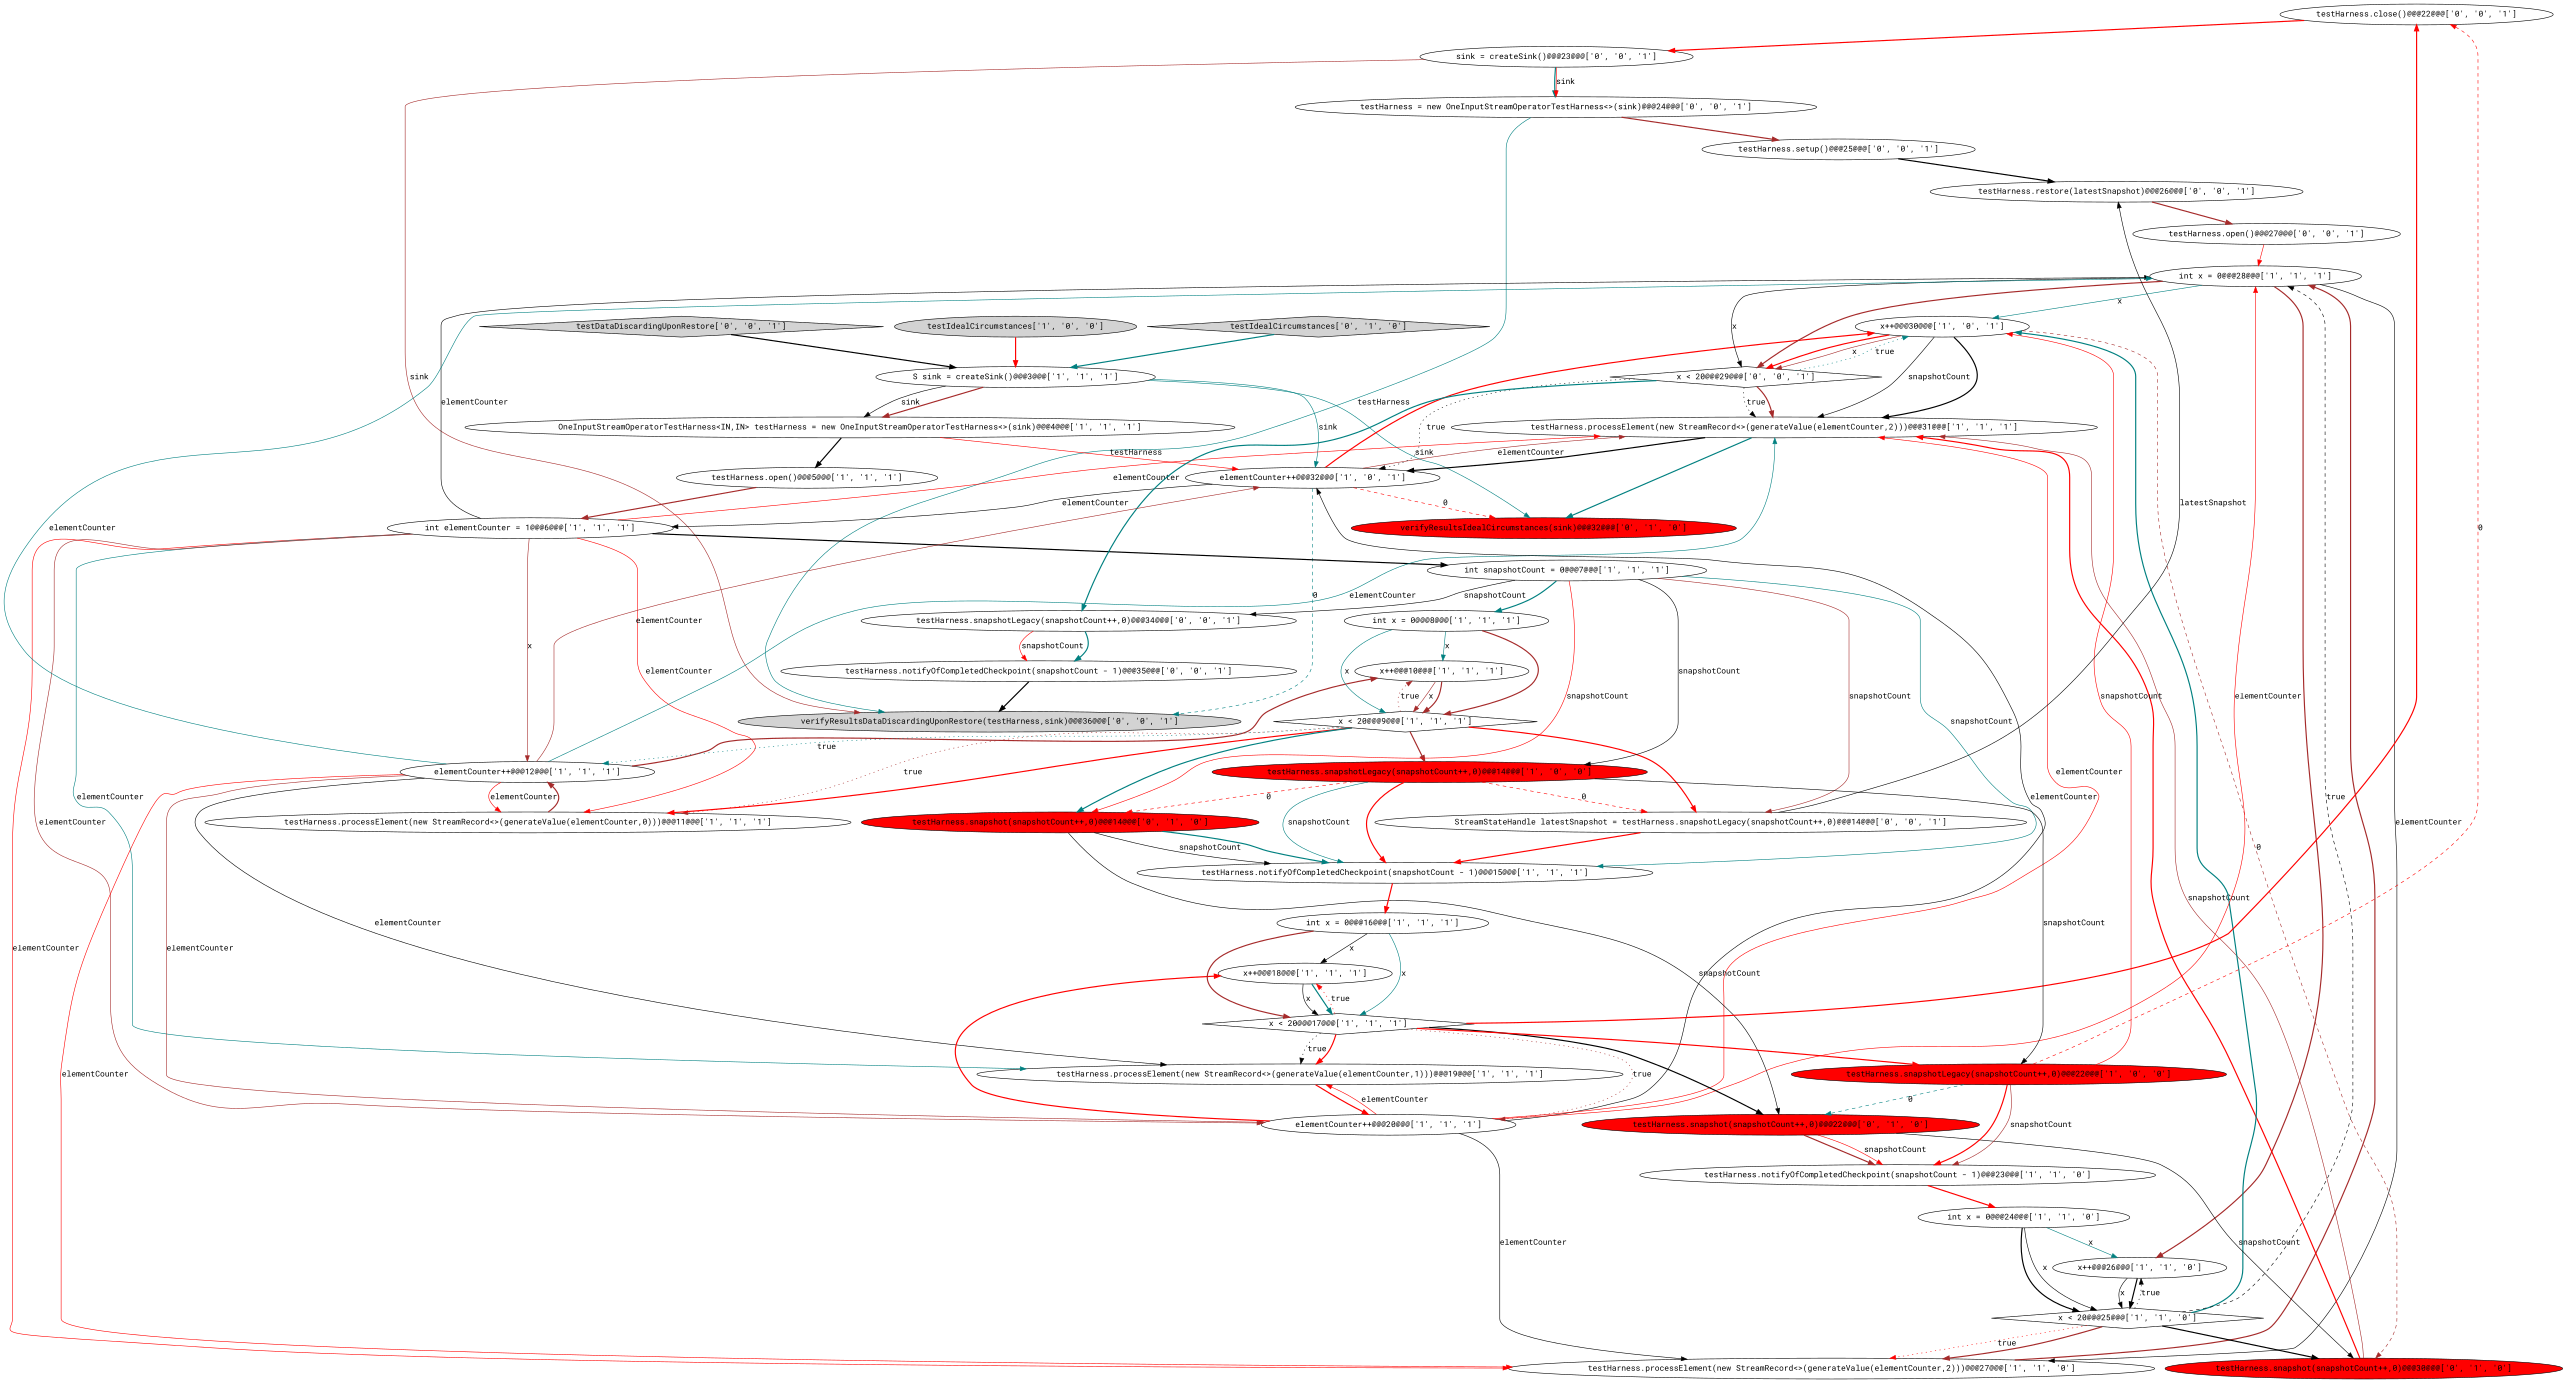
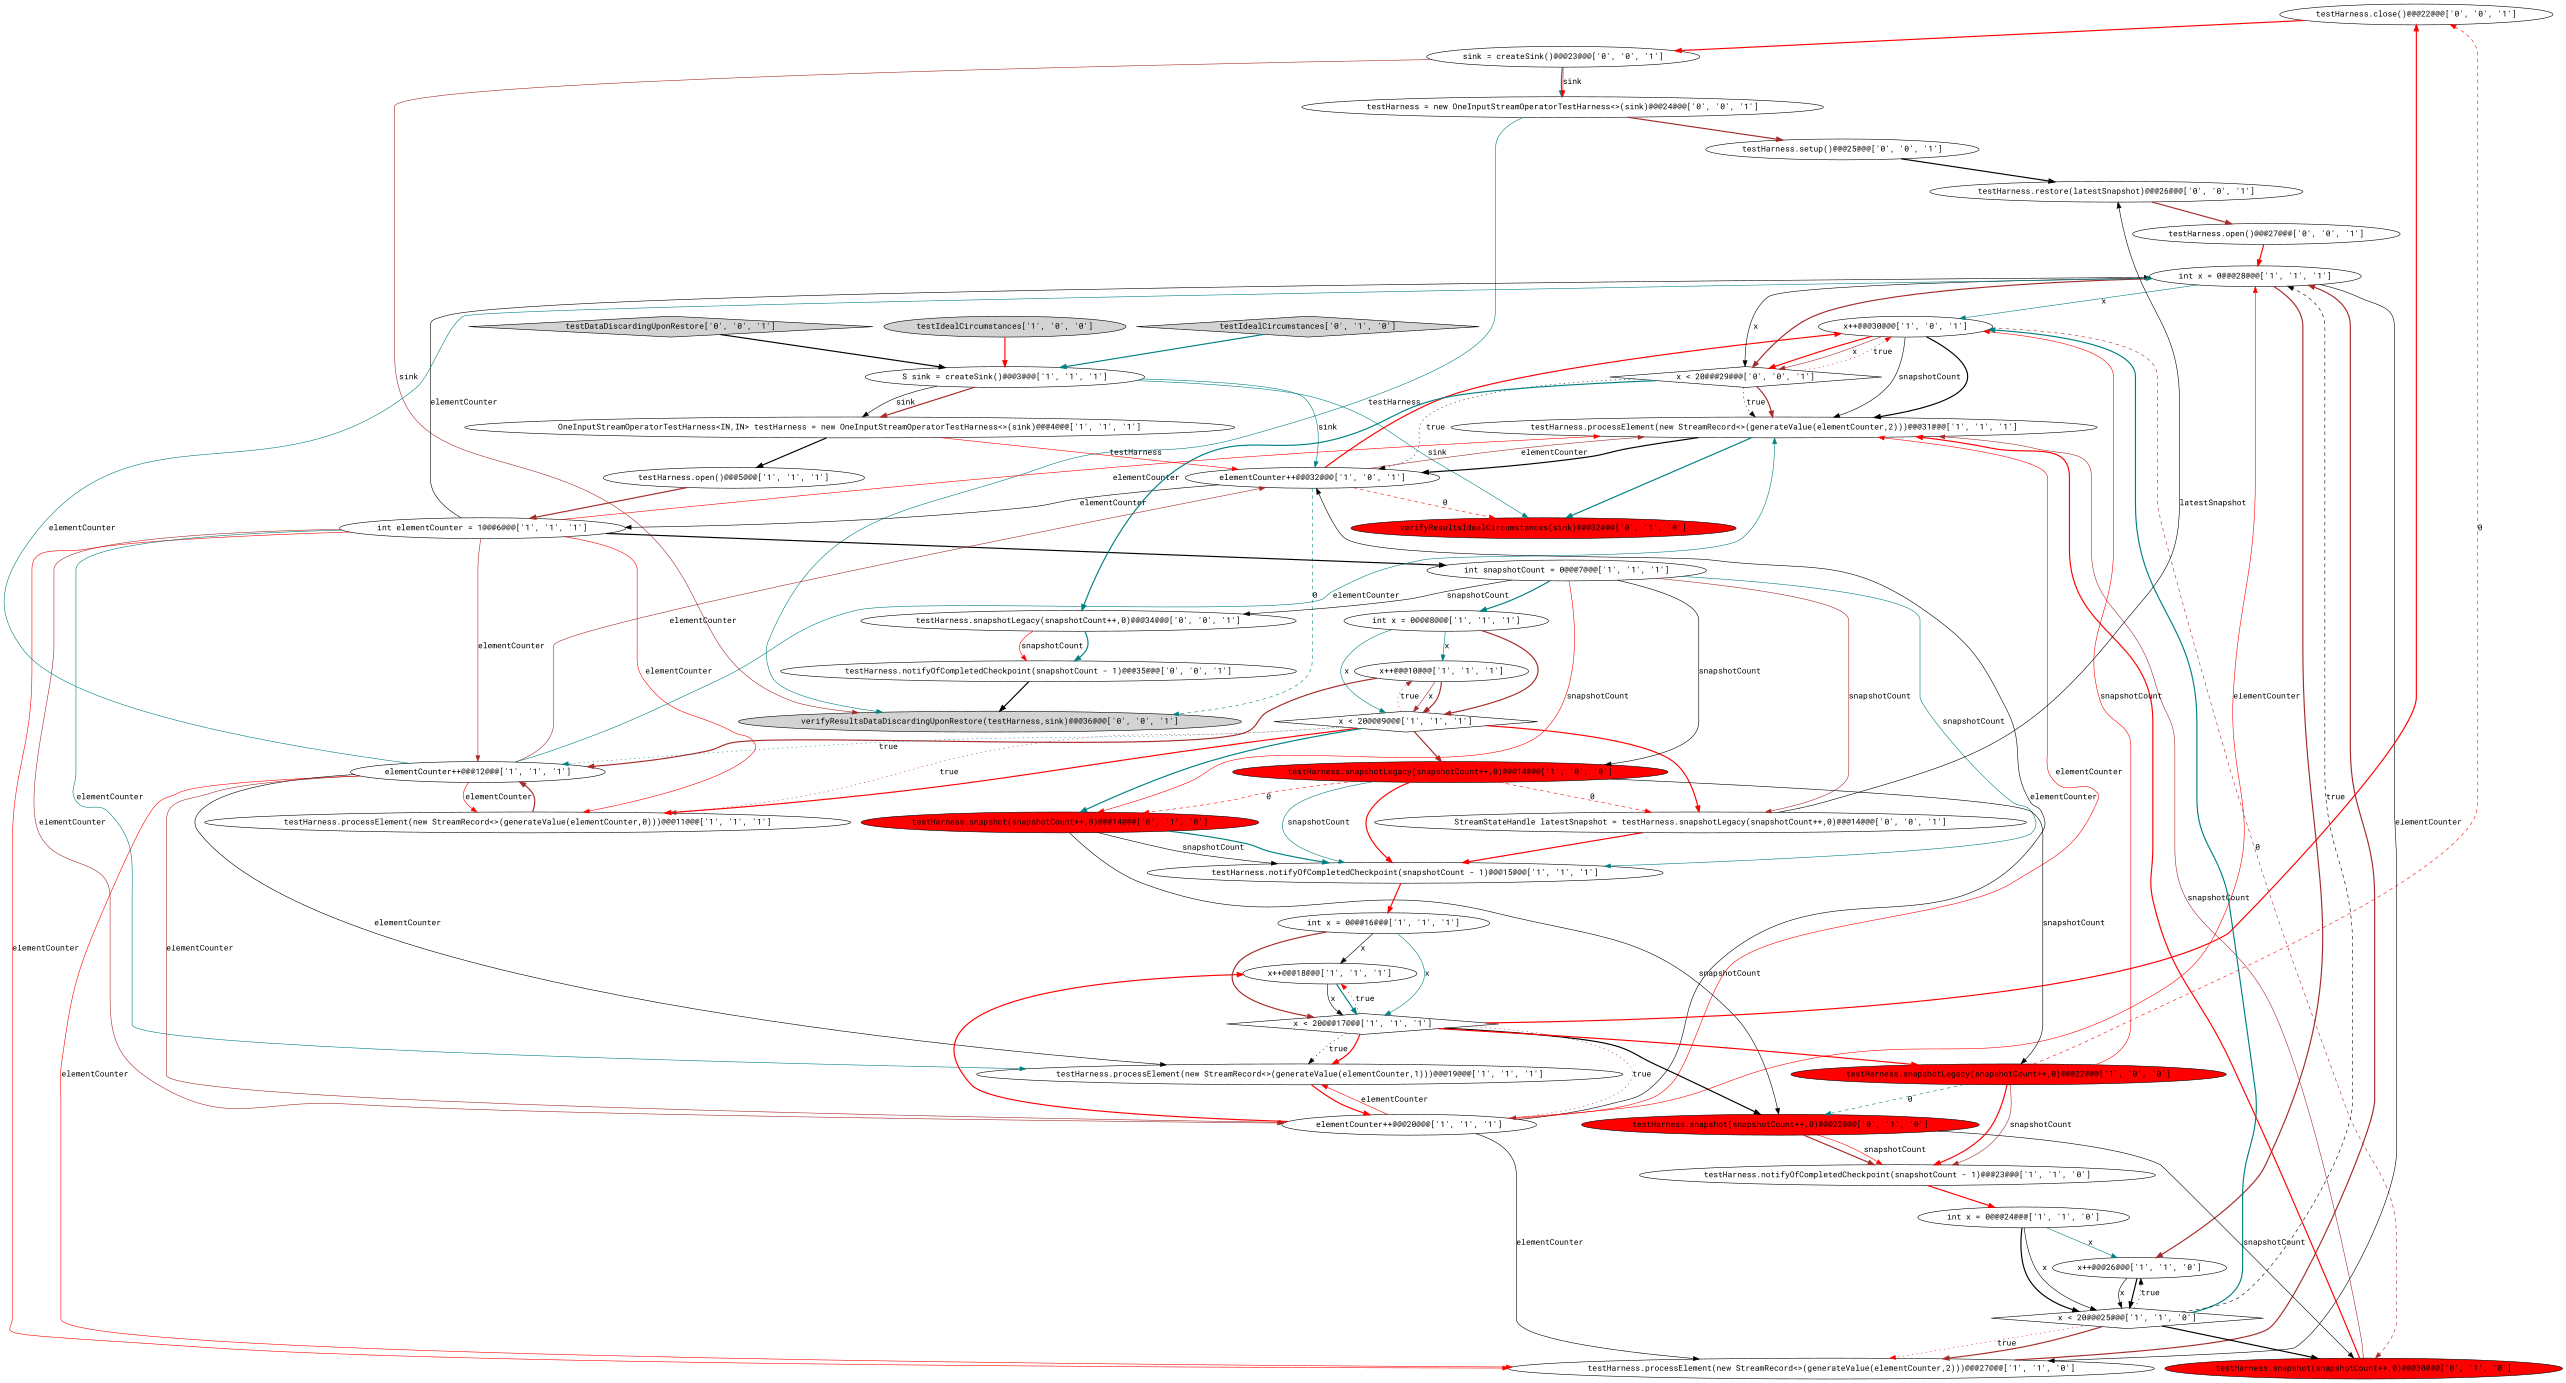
(2262, 252) -> (2262, 252)
(1850, 358) -> (1845, 361)
(530, 646) -> (511, 646)
(1026, 741) -> (1011, 742)
